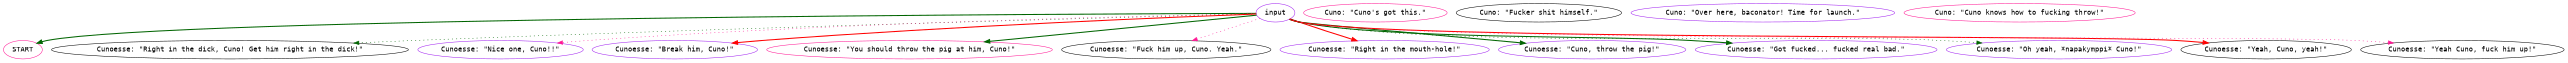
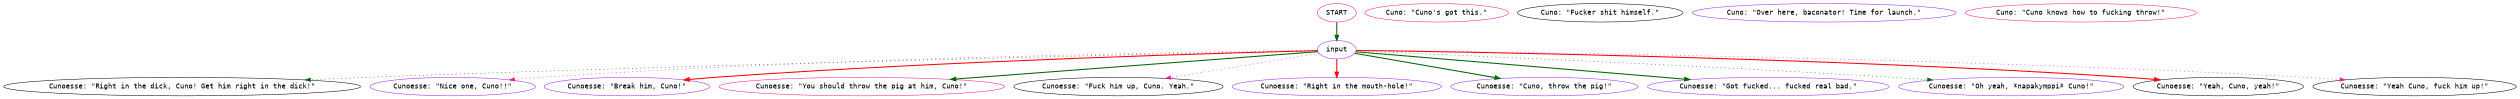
(649, 18) -> (1337, 29)
